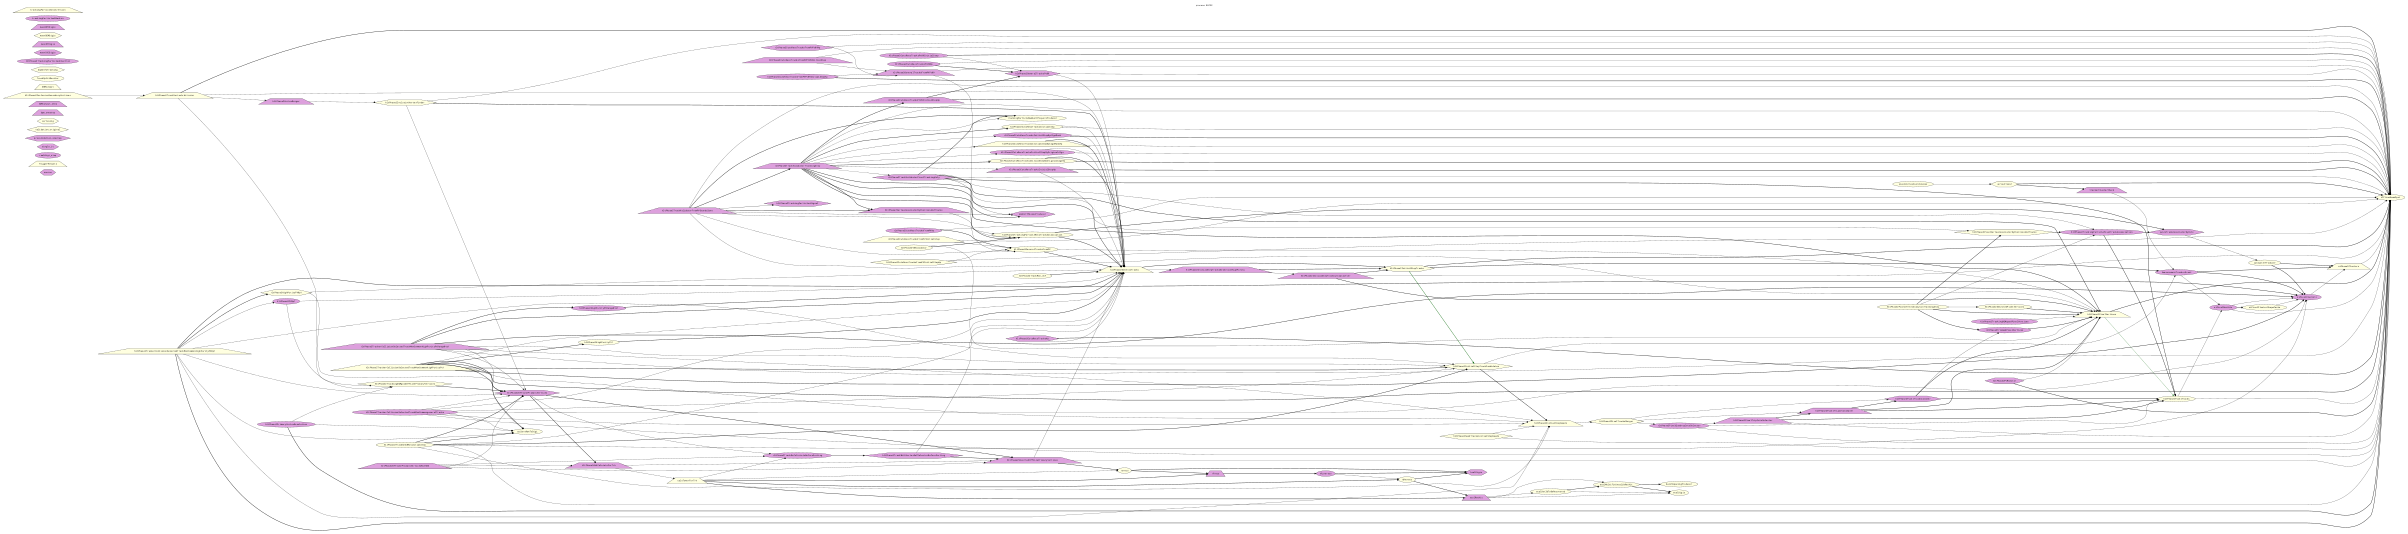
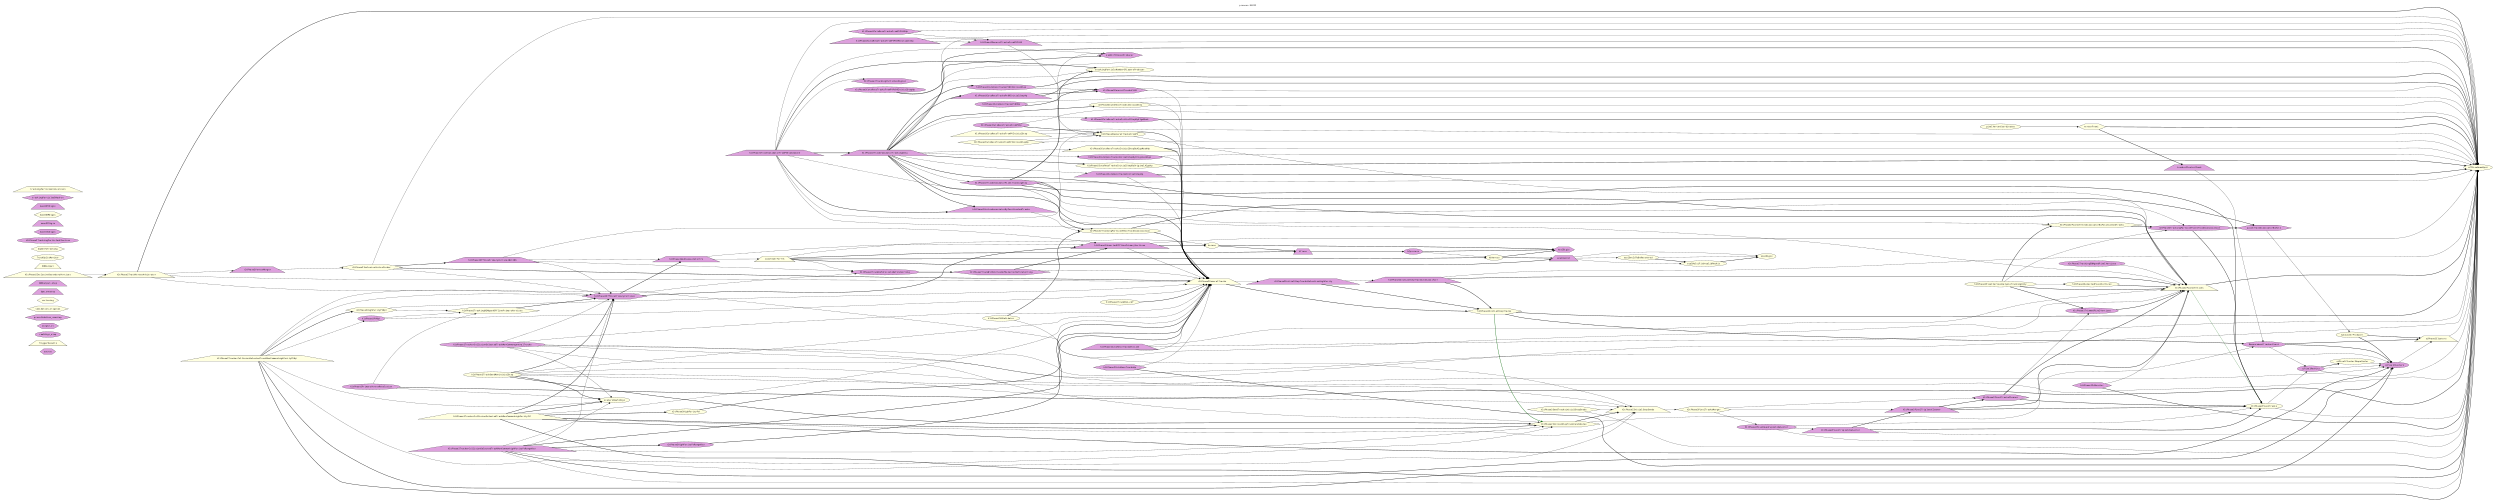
(48, 19) -> (48, 198)
none -> (922, 108)
none -> (420, 264)
none -> (1120, 347)
(1679, 484) -> none
